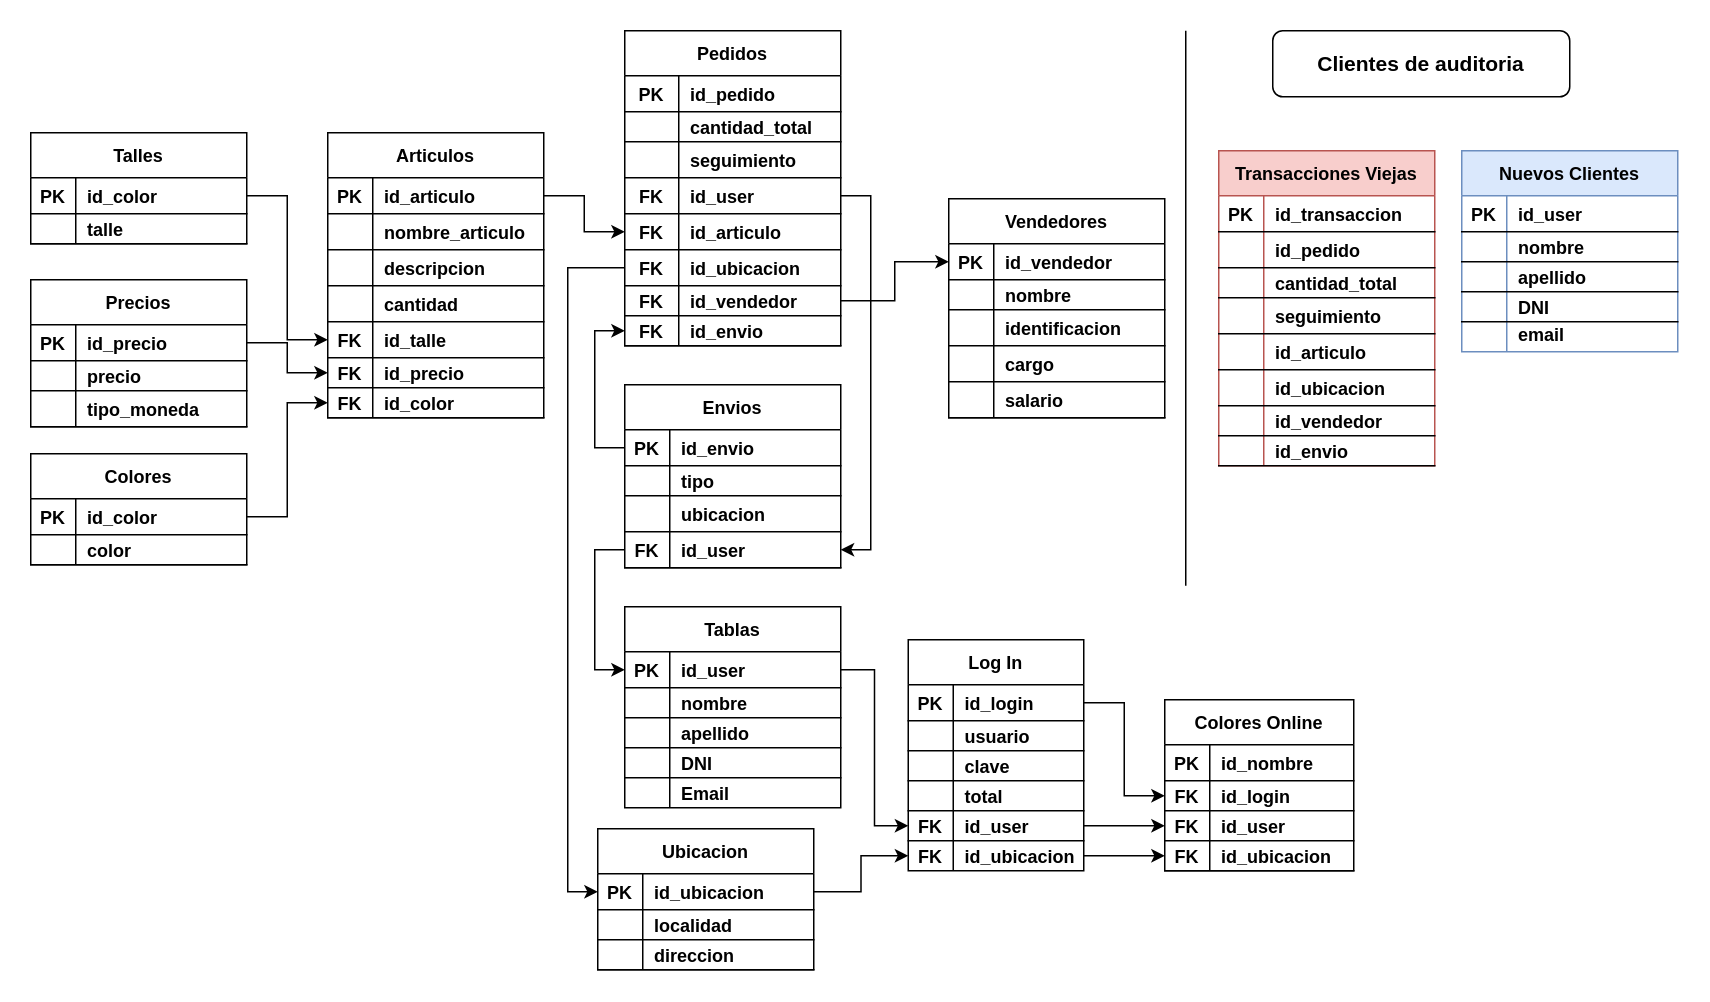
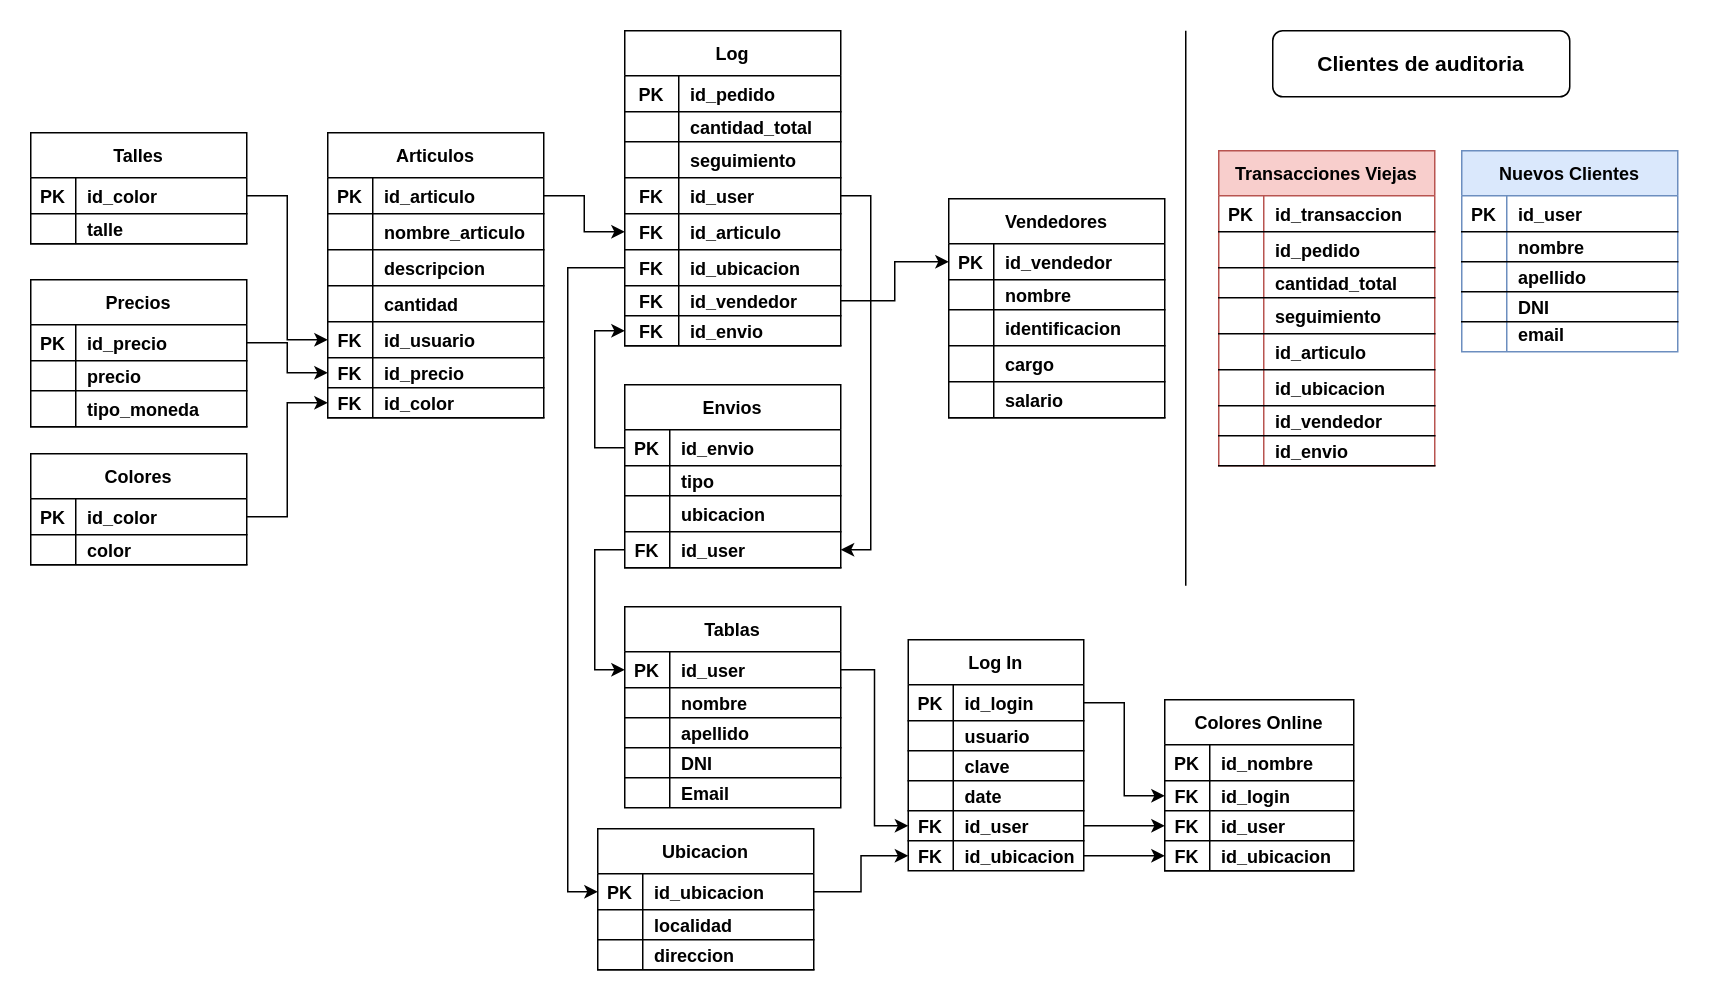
(732, 54) -> (732, 54)
(417, 341) -> (430, 341)
(987, 797) -> (985, 797)
